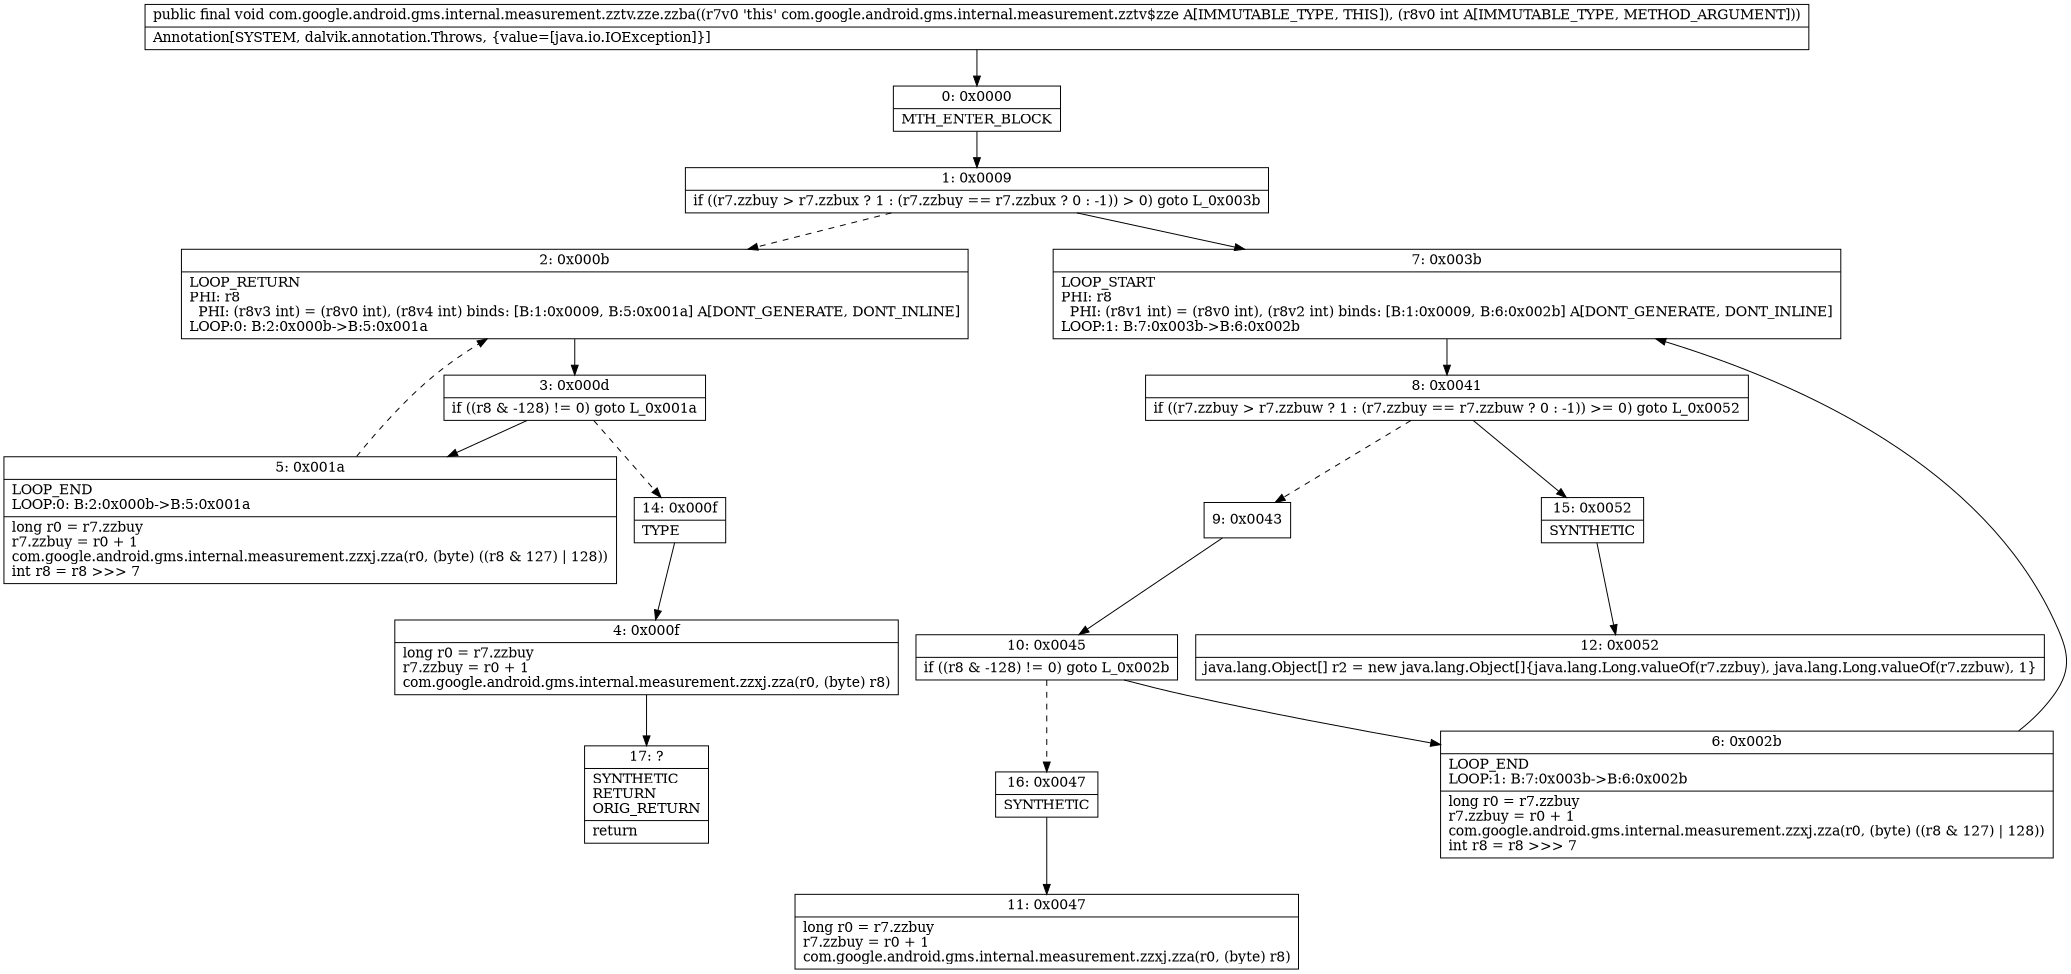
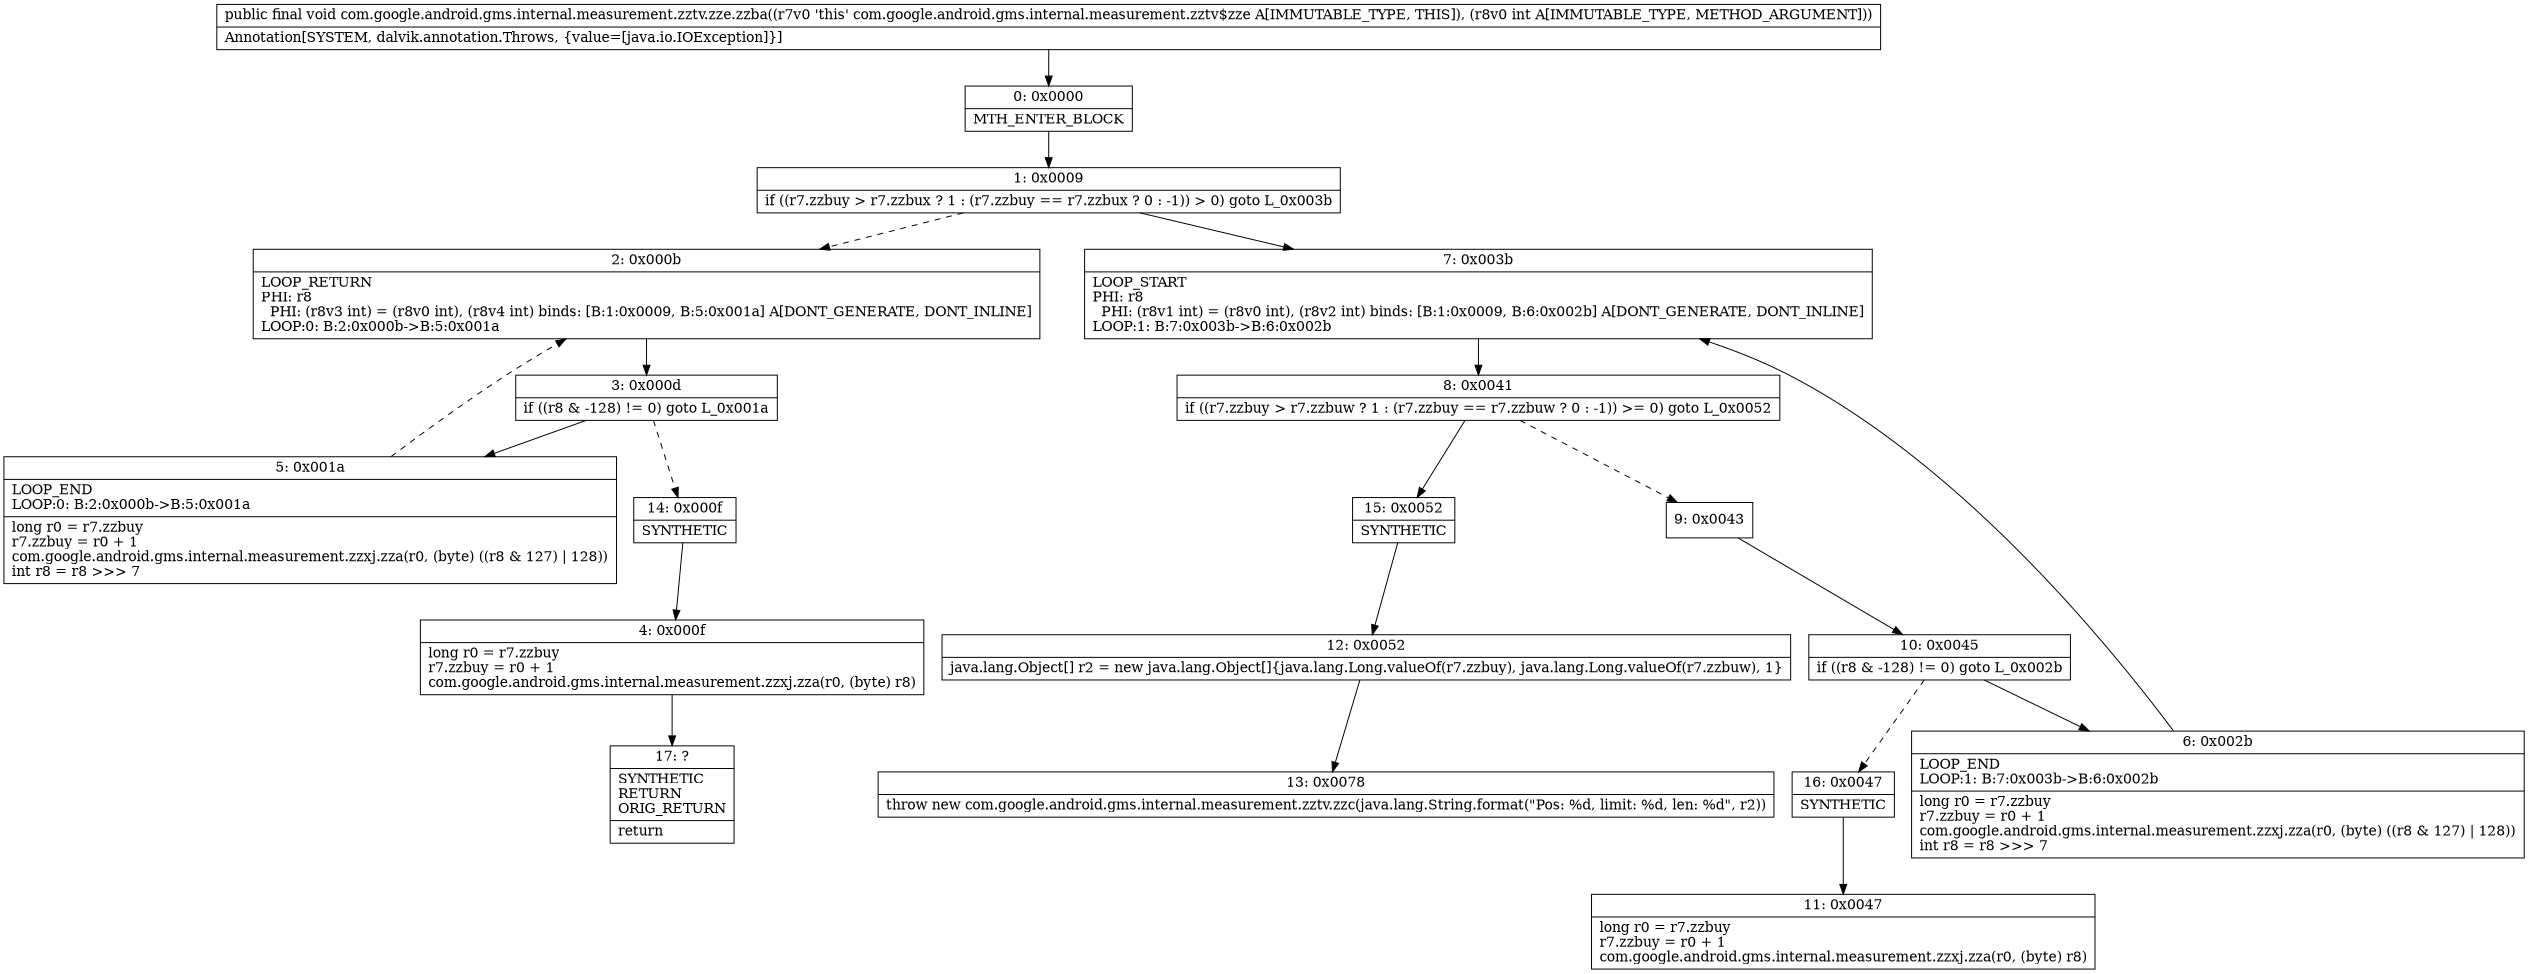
(661, 531) -> (685, 531)
none -> (1326, 795)
